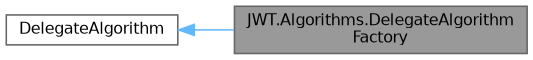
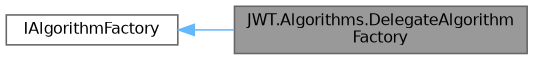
(92, 30) -> (92, 30)
